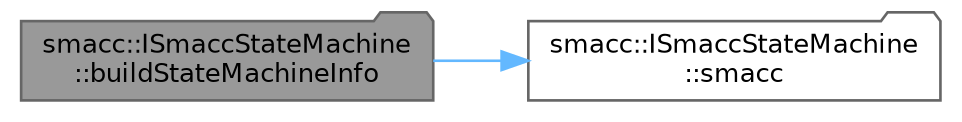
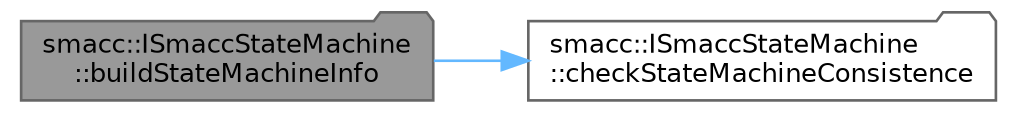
(734, 61) -> (762, 61)
